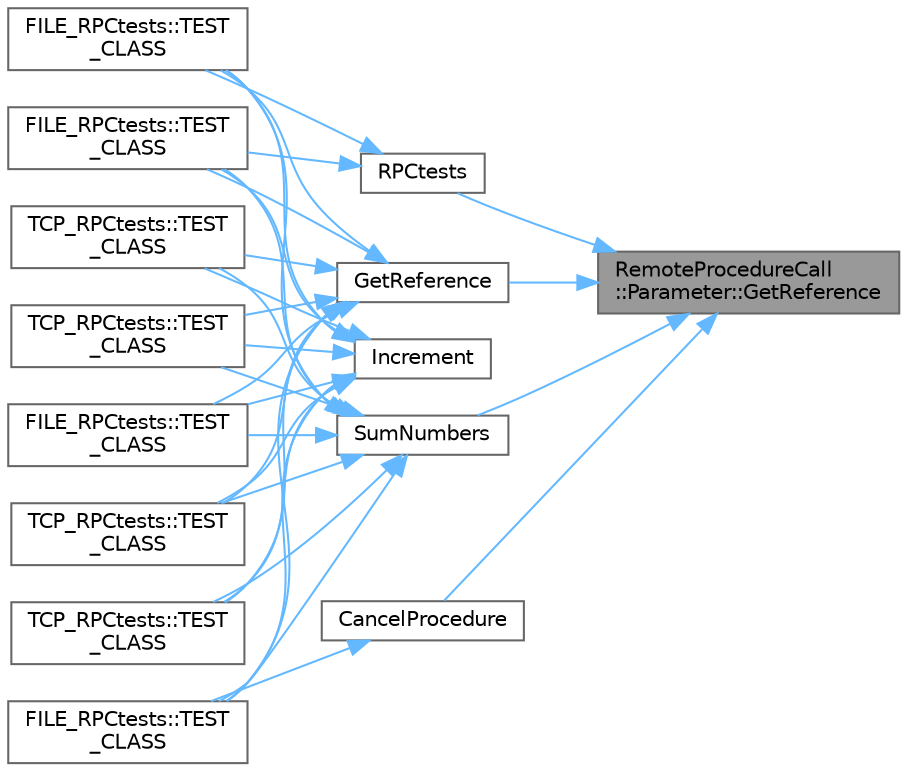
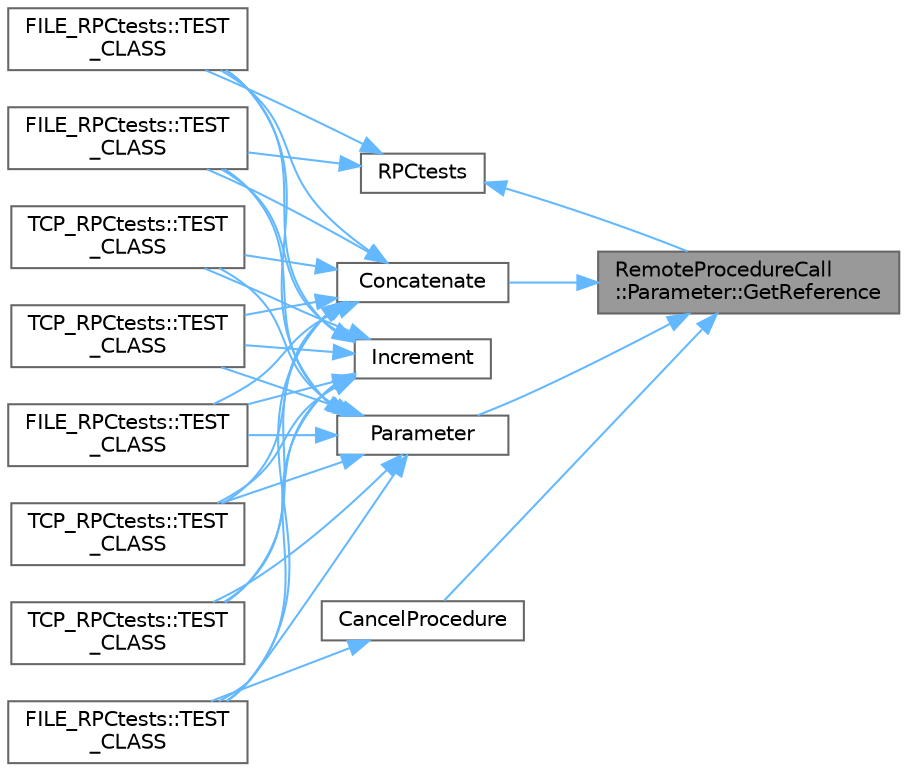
(526, 221) -> (597, 218)
(423, 283) -> (423, 283)
(423, 435) -> (423, 435)
